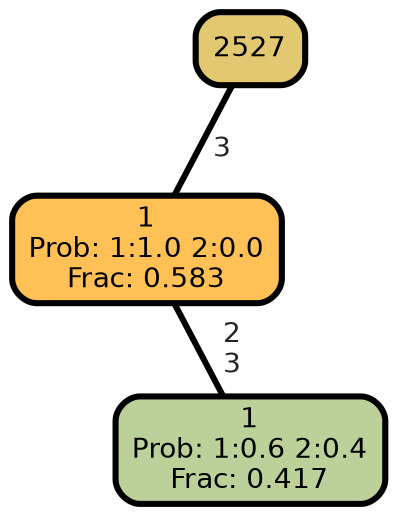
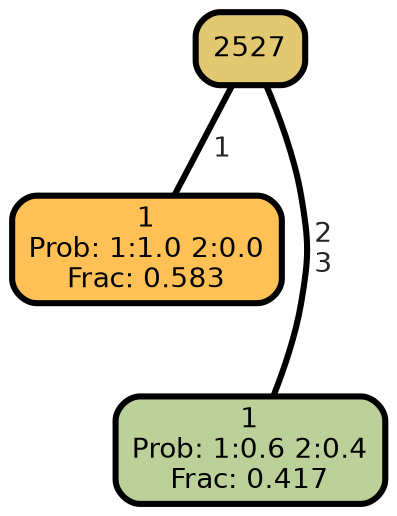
(218, 149) -> (218, 149)
(199, 350) -> (307, 240)
